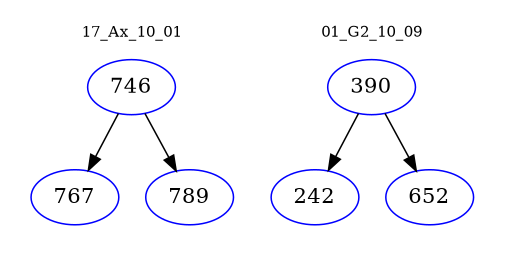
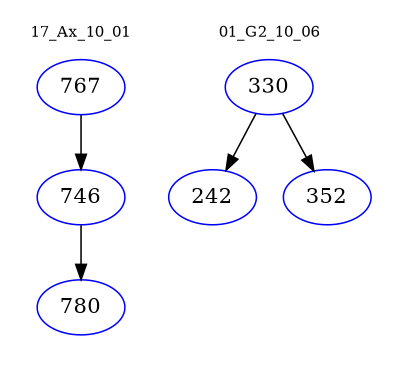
(372, 33) -> (270, 33)
(372, 87) -> (269, 87)
(107, 135) -> (81, 135)
(190, 197) -> (81, 307)
(430, 197) -> (327, 197)
